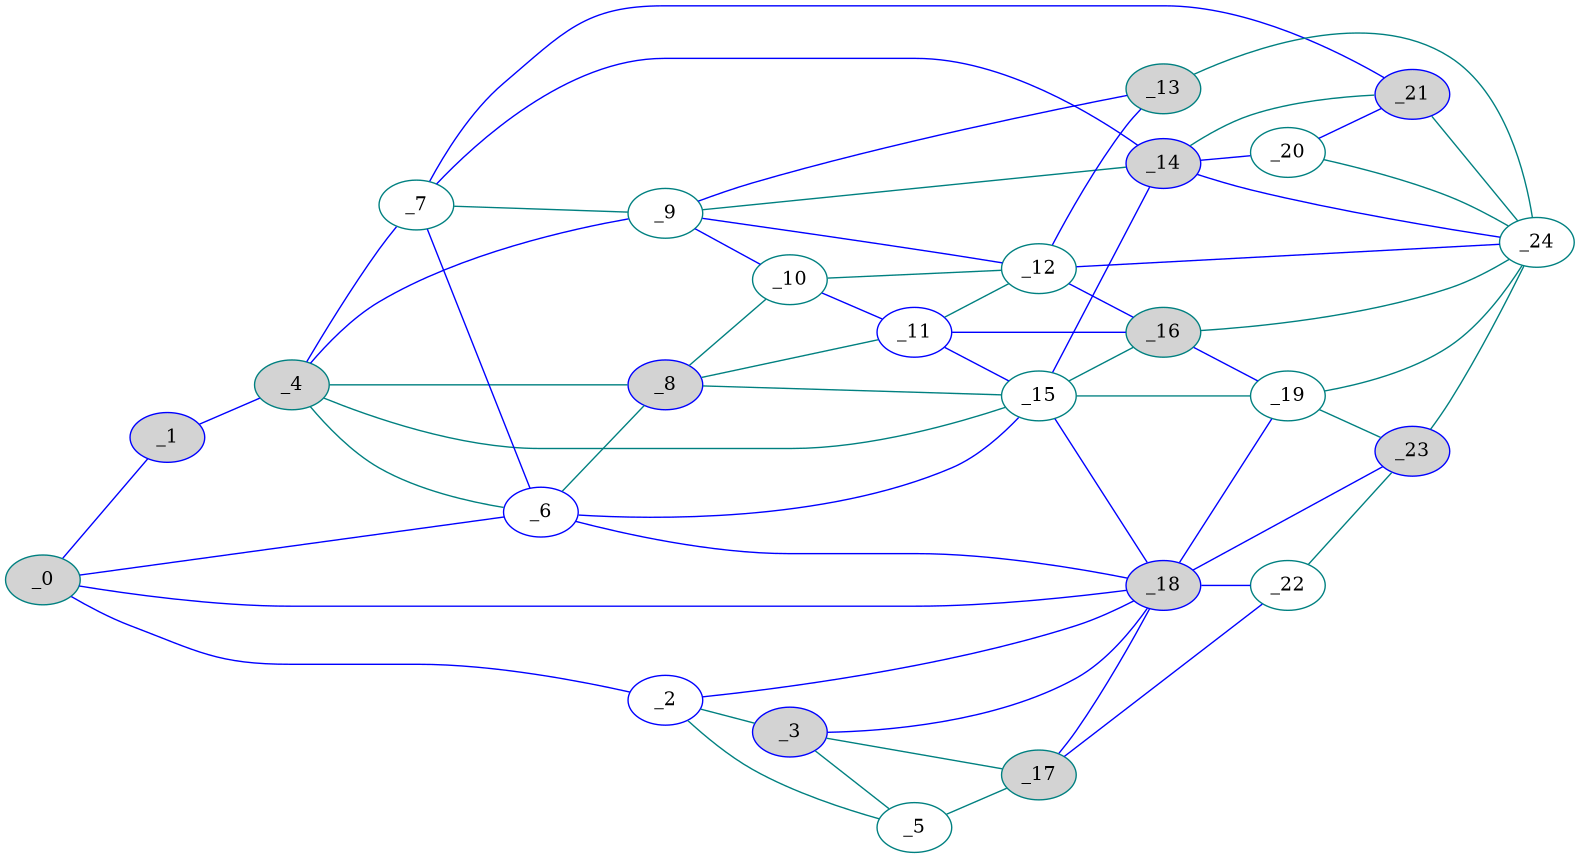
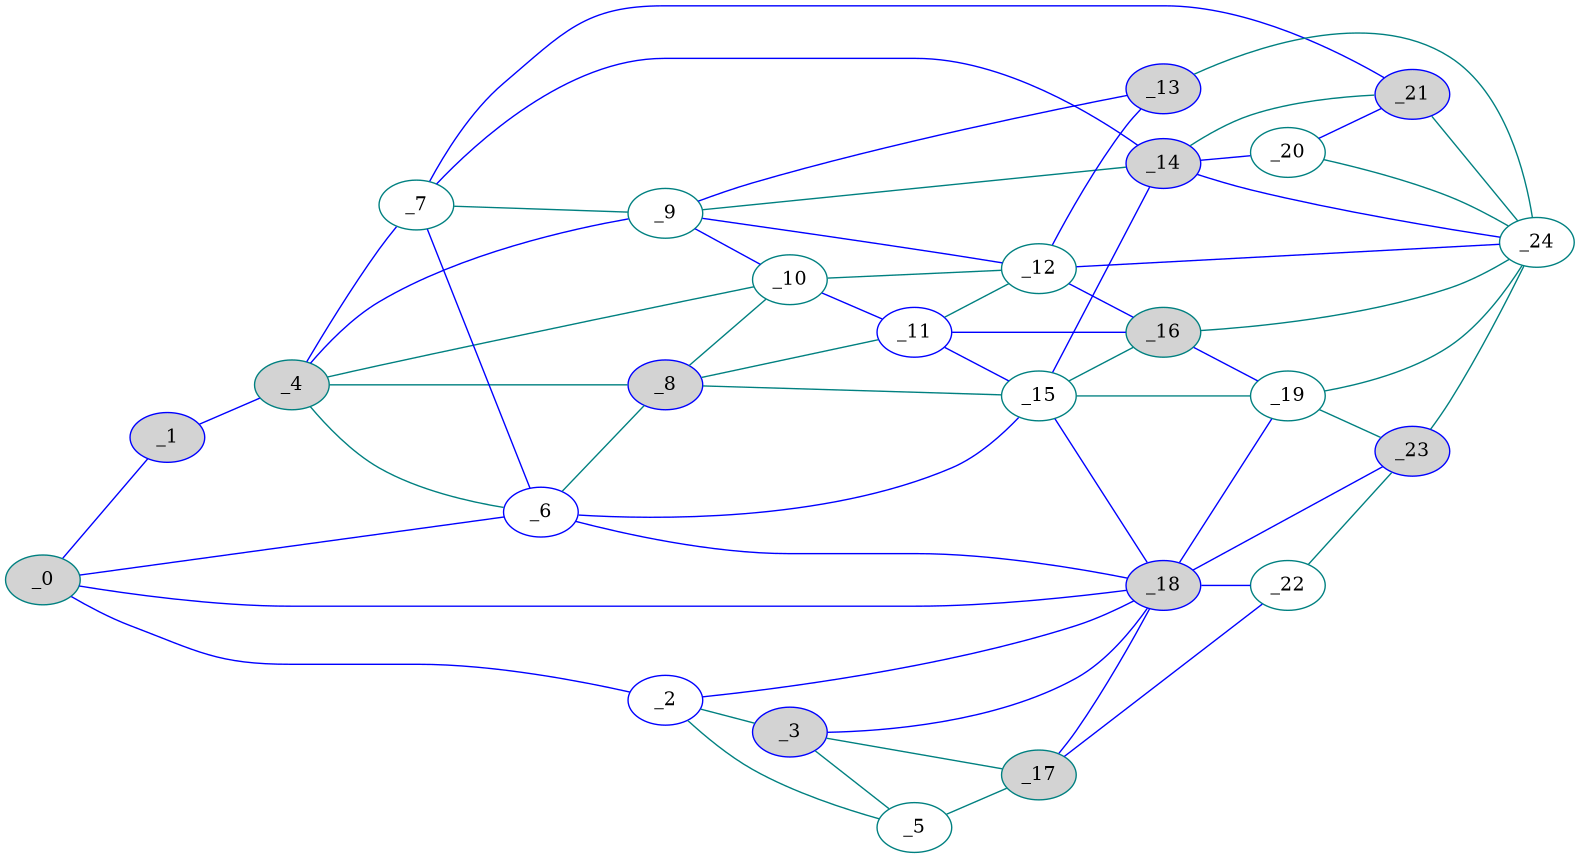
(1163, 89) -> (1163, 89)
(663, 448) -> (541, 331)
